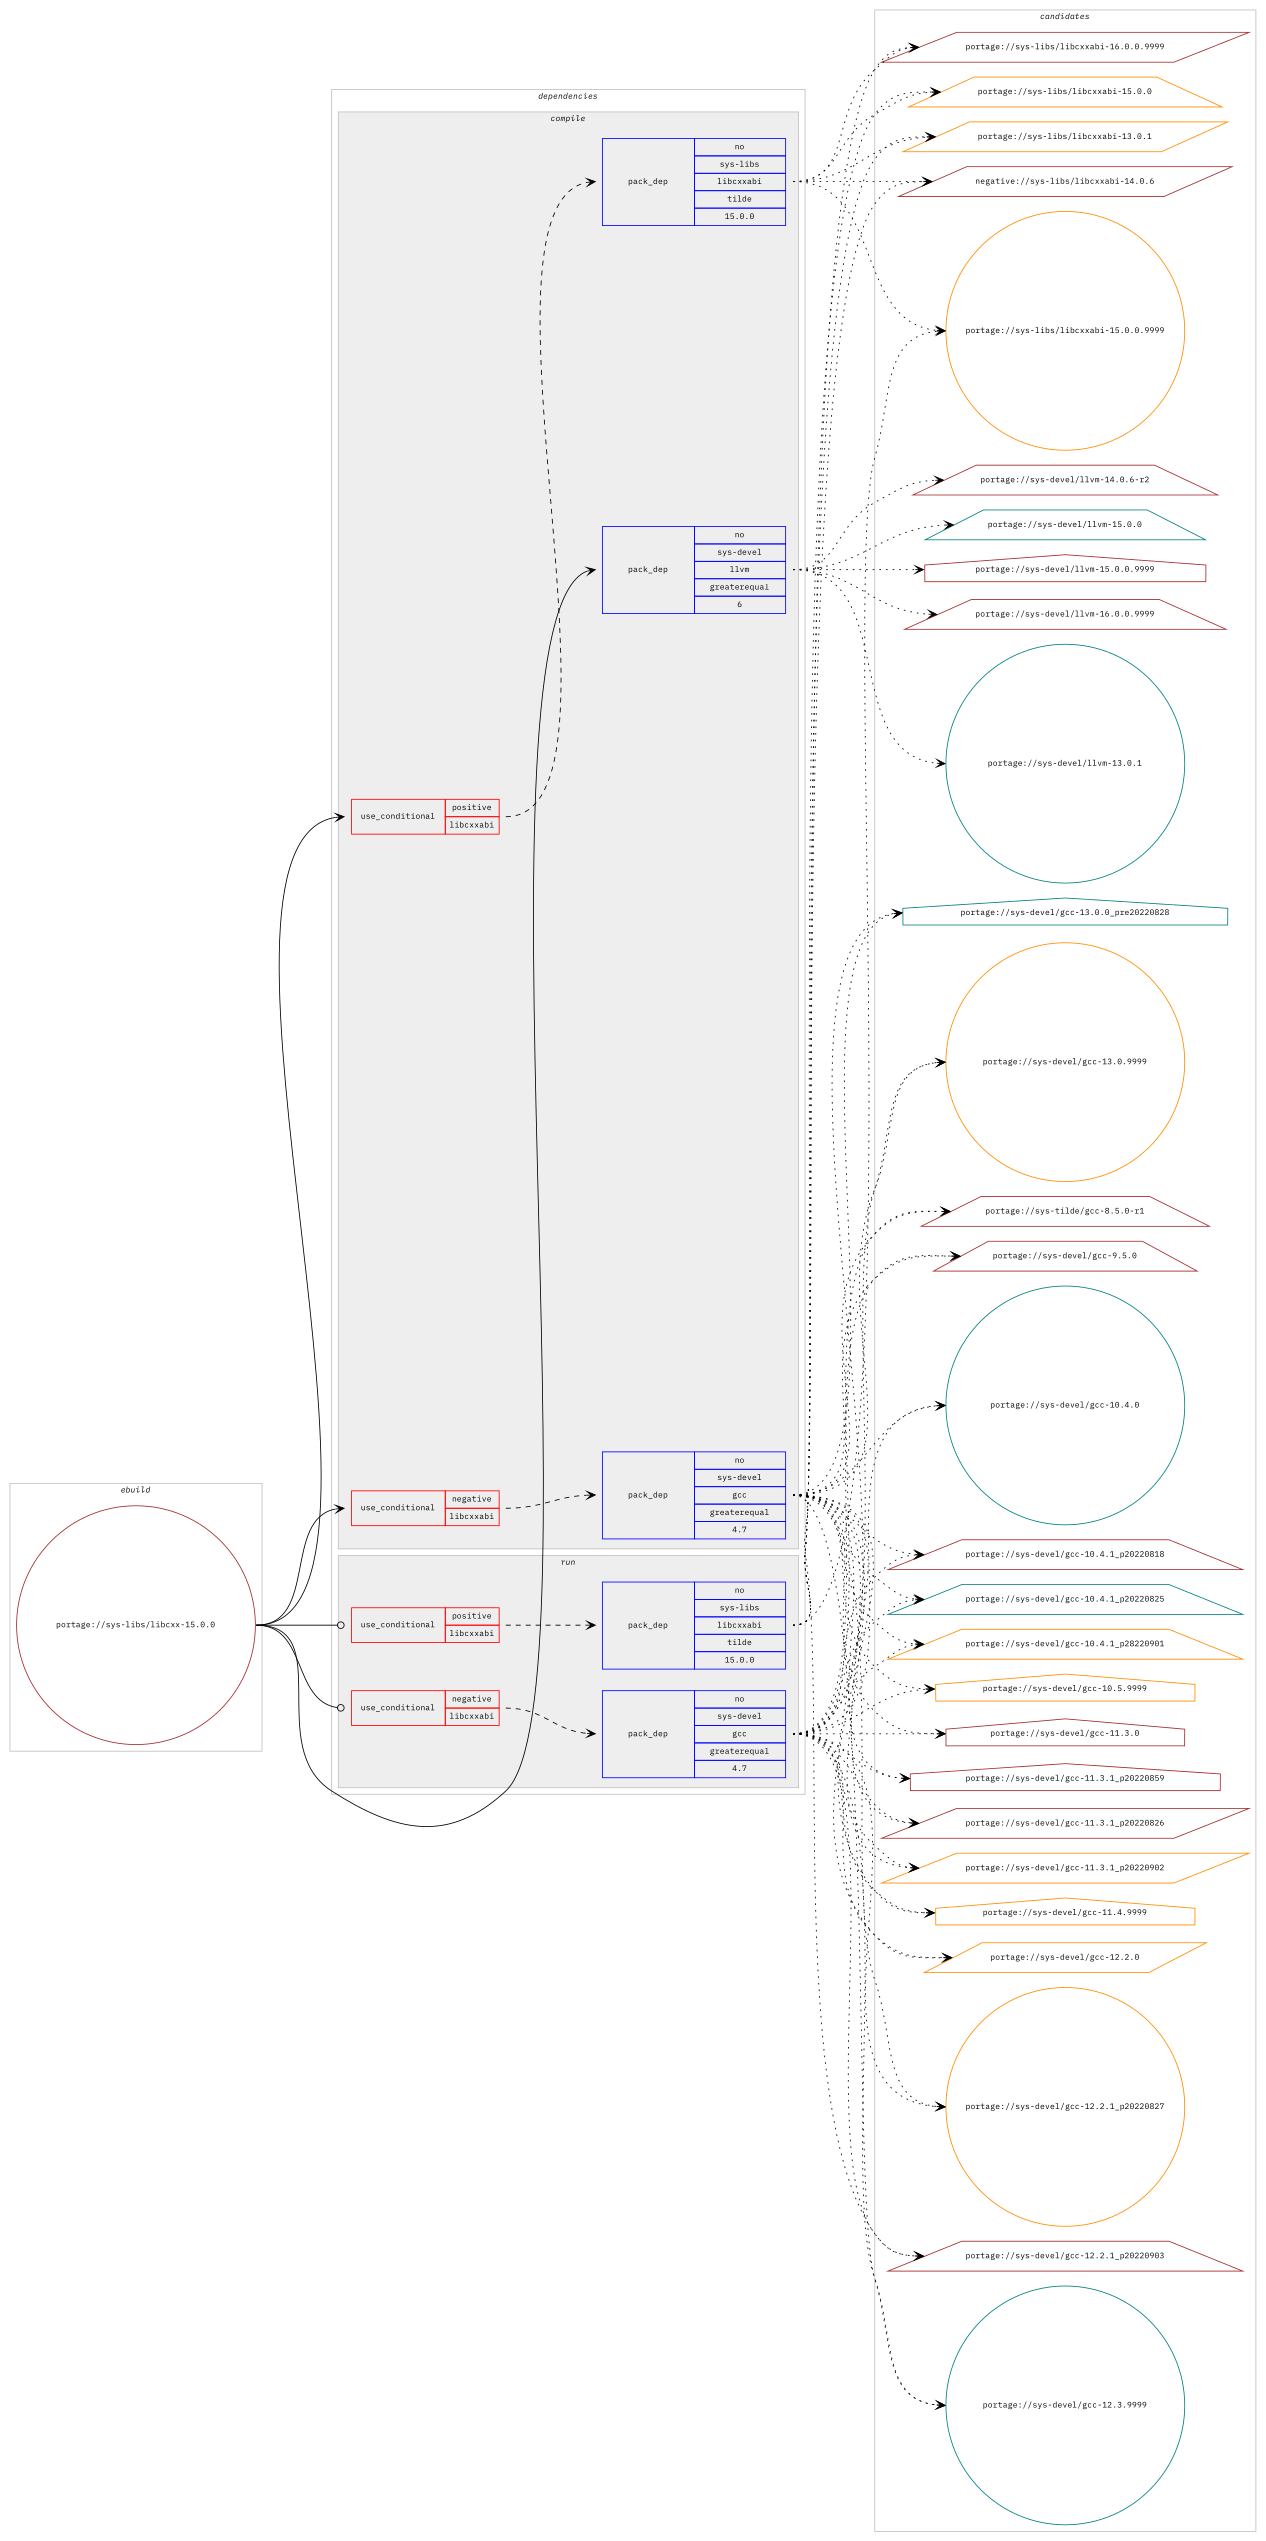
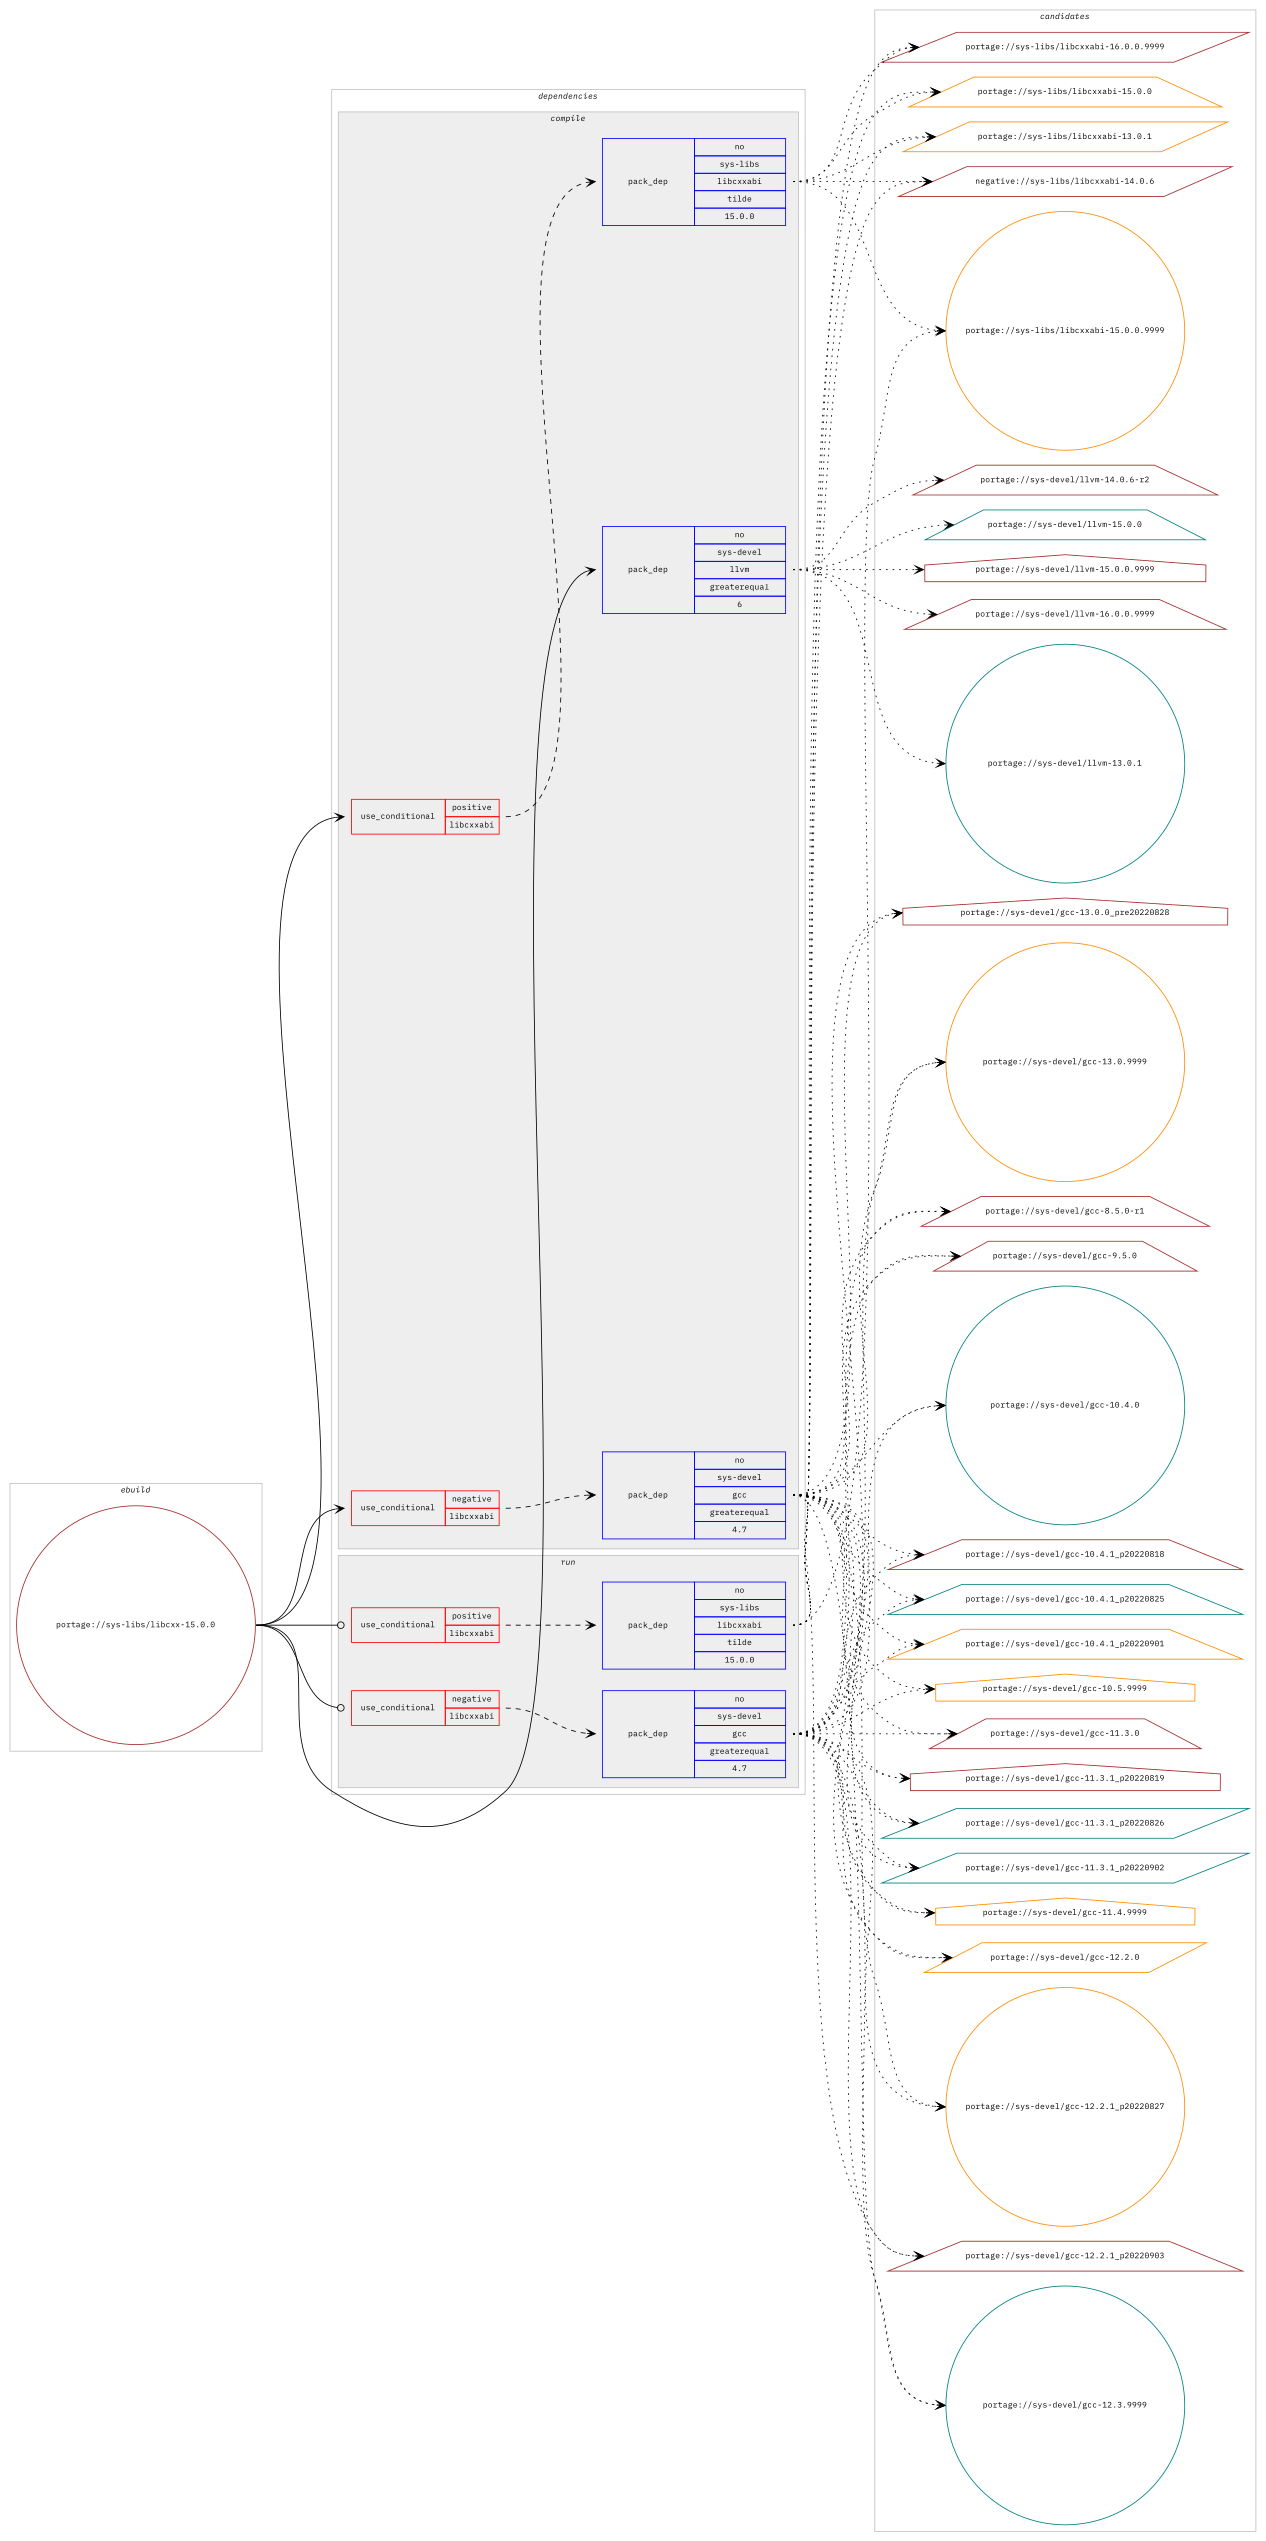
(1065, 913) -> (1065, 913)
(1065, 1211) -> (1065, 1211)
(1065, 1644) -> (1065, 1644)
(1065, 1734) -> (1065, 1734)
(1065, 1779) -> (1065, 1779)
(1065, 1823) -> (1065, 1823)
(1065, 1868) -> (1065, 1868)
